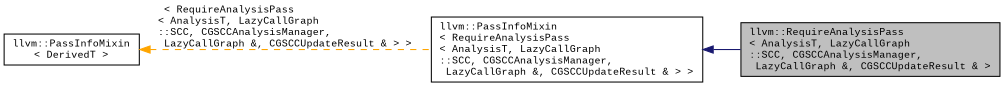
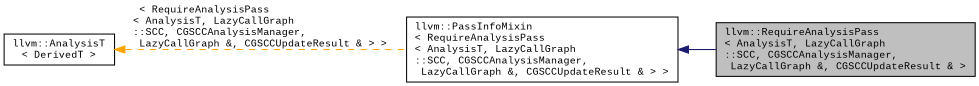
(72, 50) -> (59, 50)
